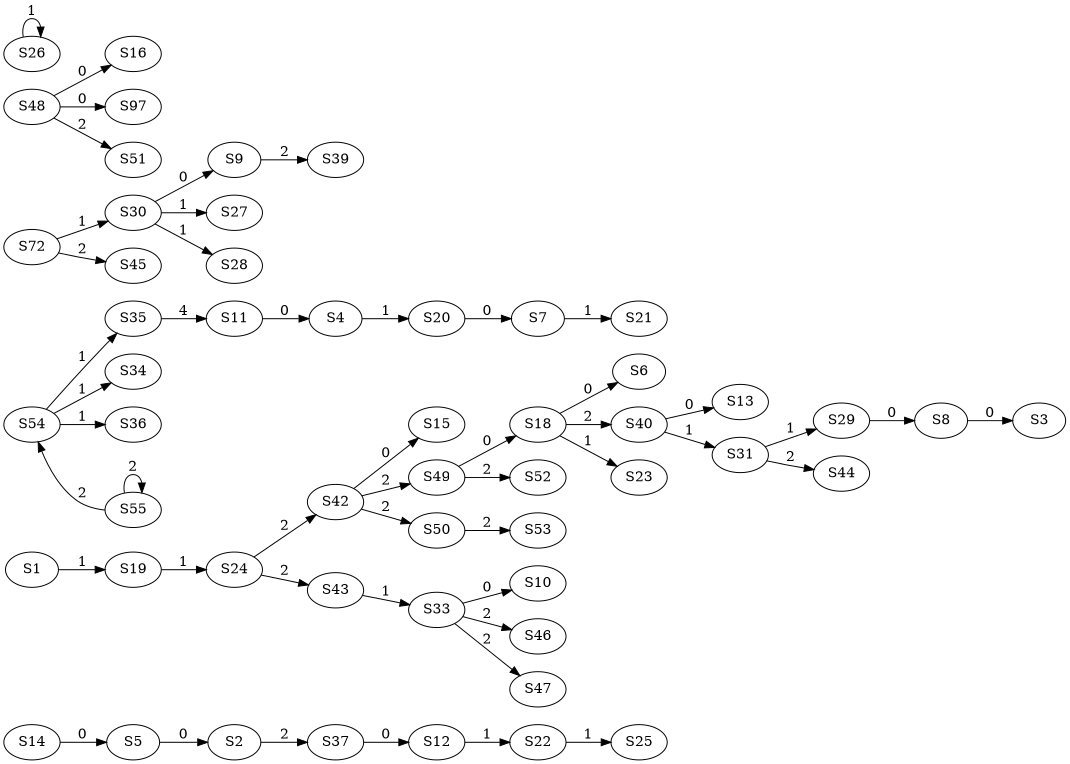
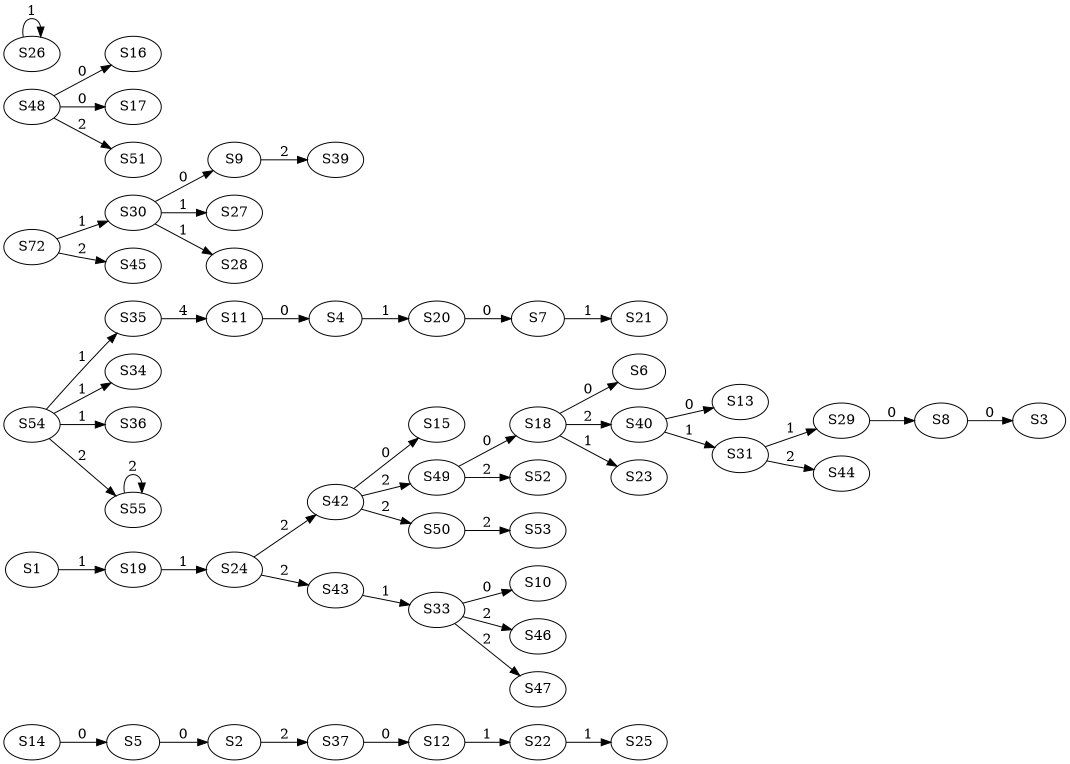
(133, 107) -> (133, 107)
(65, 490) -> (79, 464)
